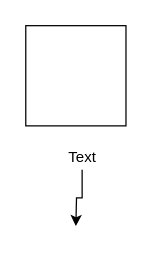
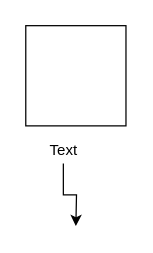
(82, 157) -> (63, 151)
